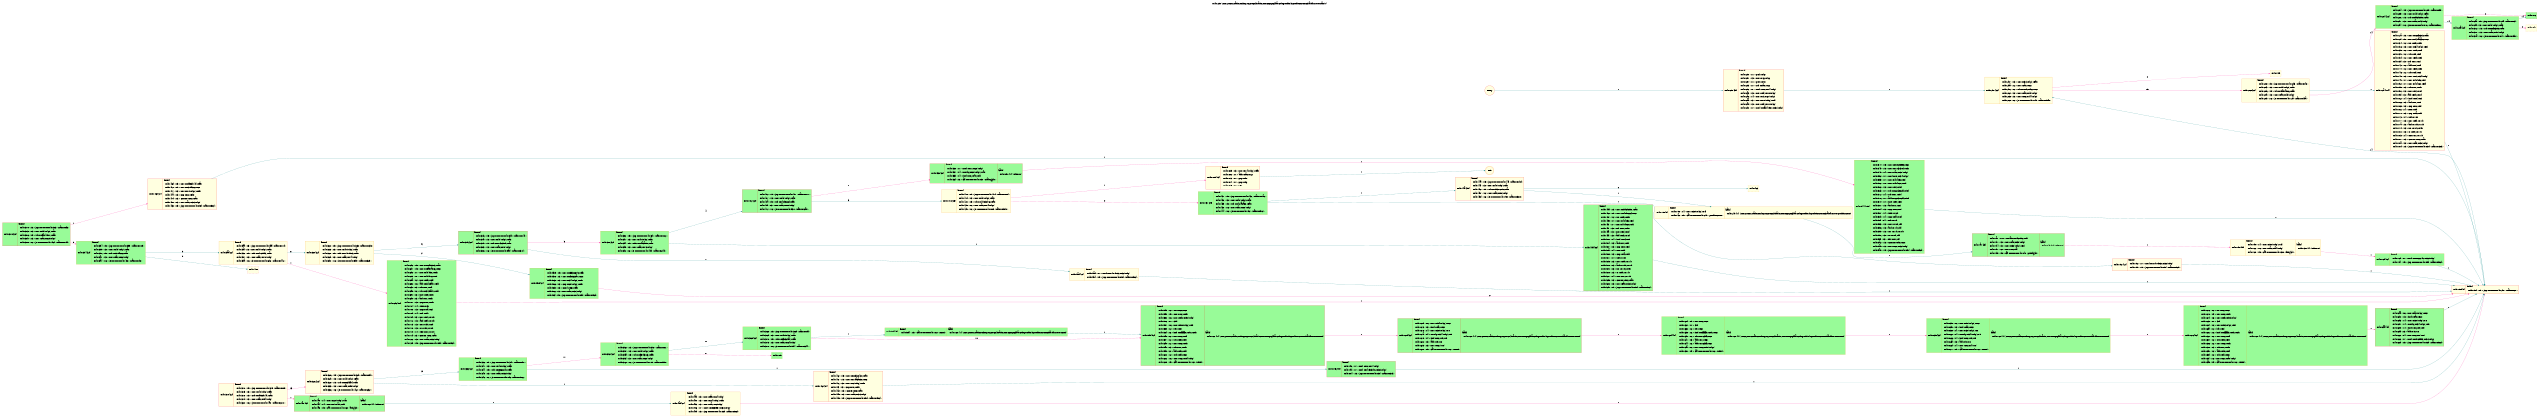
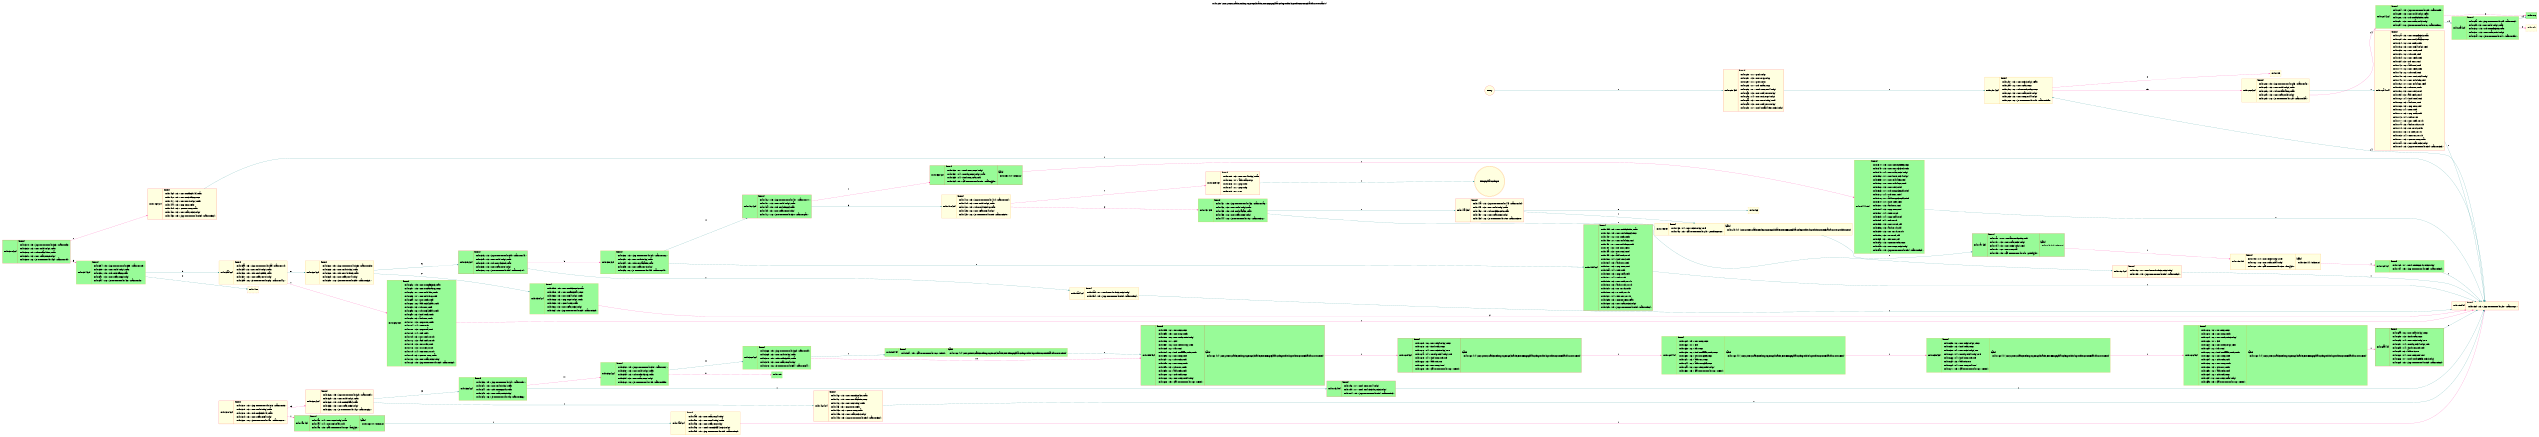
(1490, 171) -> (1490, 181)
